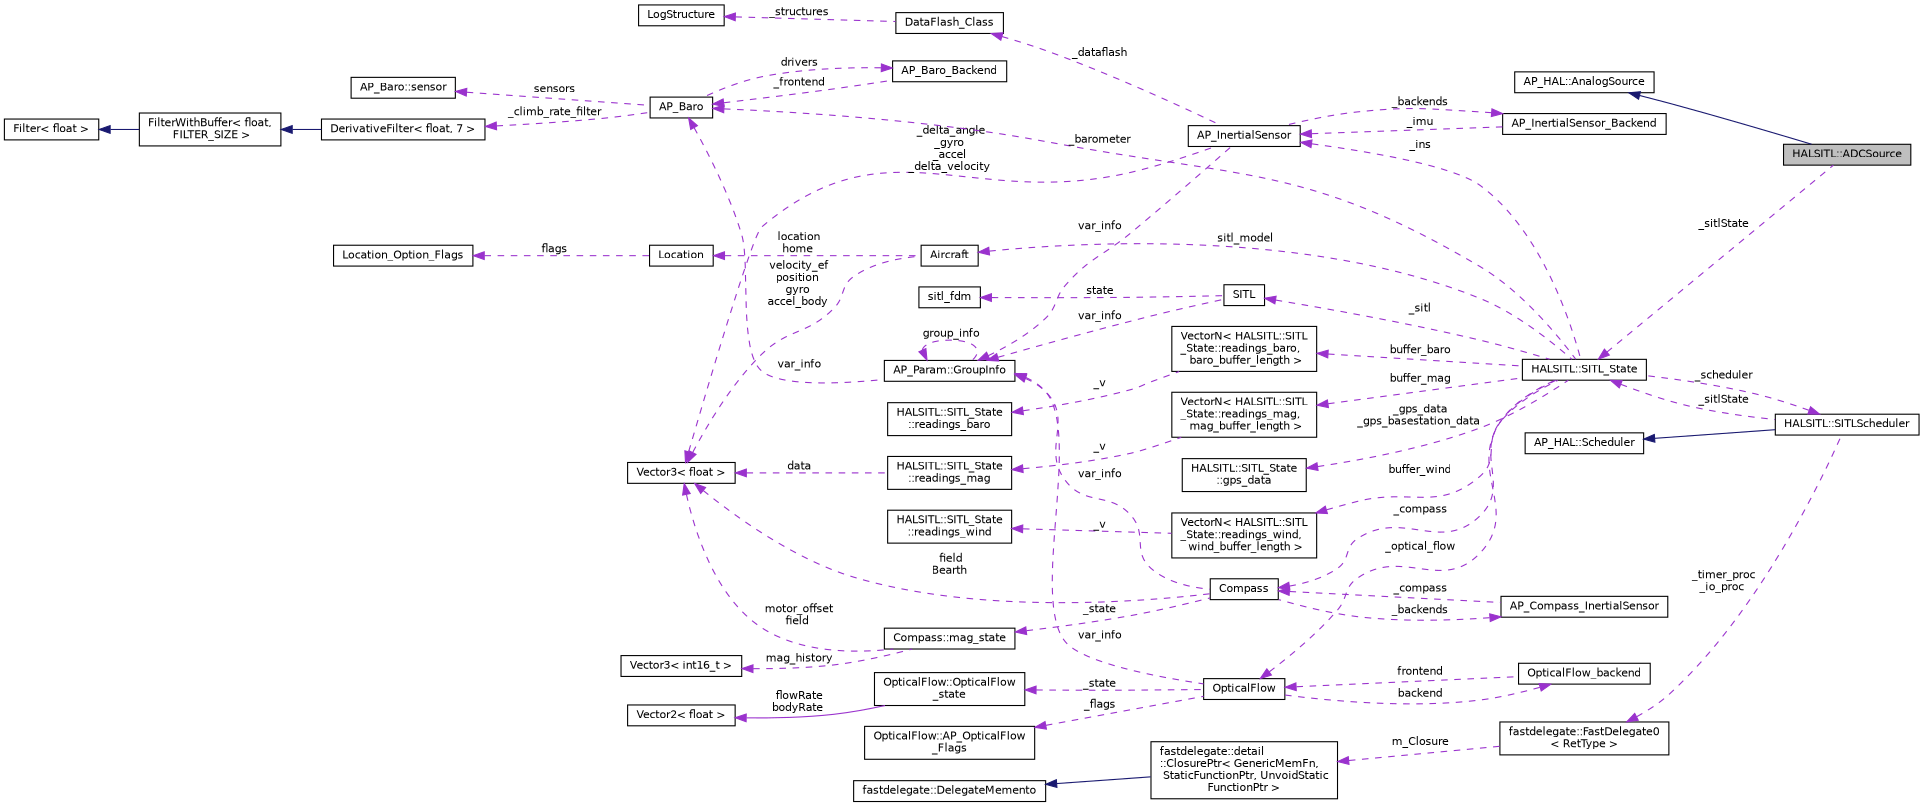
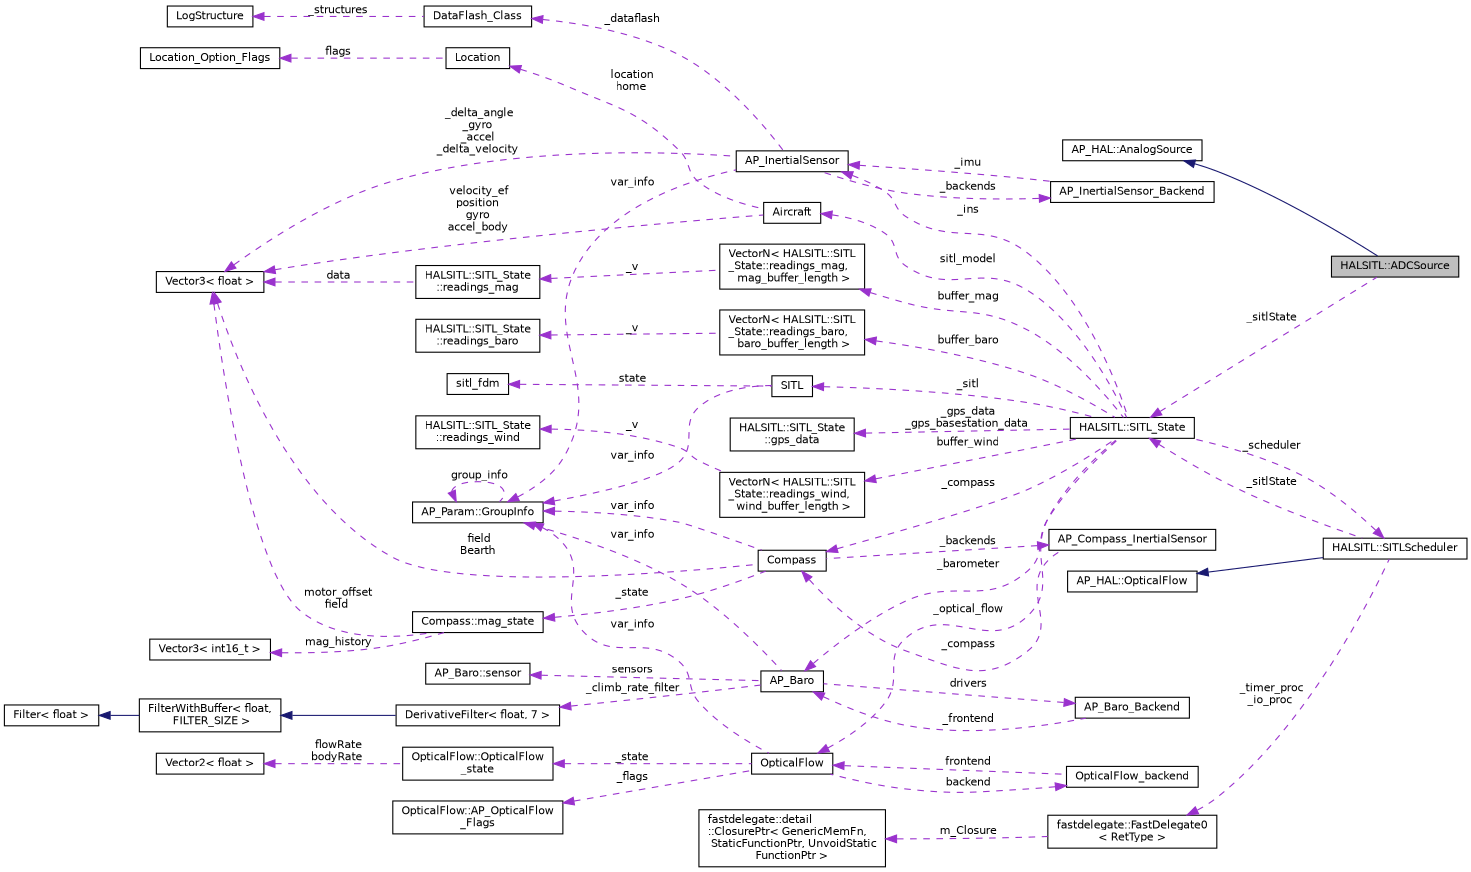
(746, 308) -> (677, 581)
(1584, 443) -> (1132, 582)
(816, 716) -> (339, 764)
(950, 791) -> none
